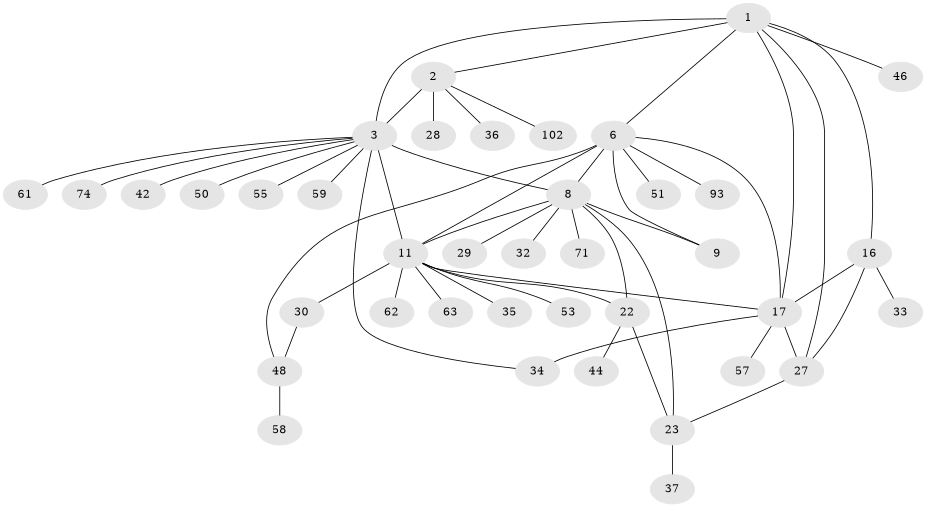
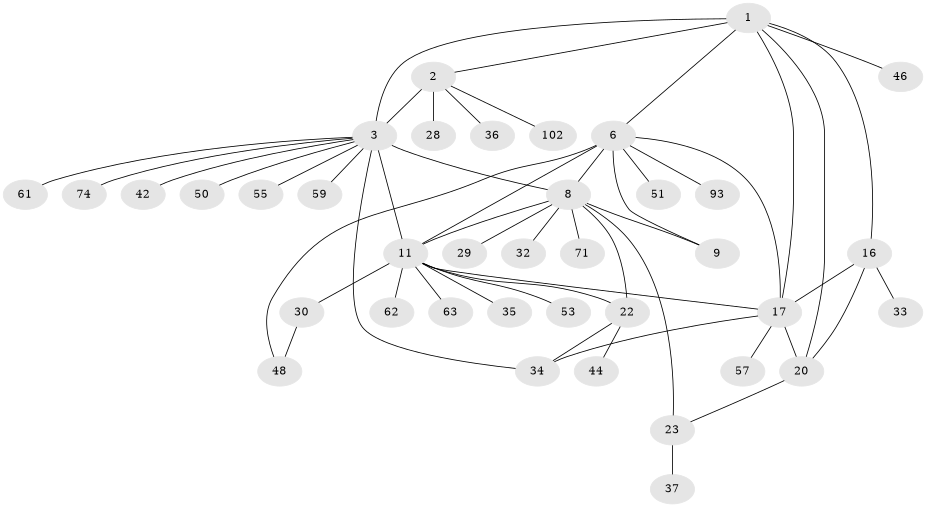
(650, 371) -> (582, 342)
(802, 371) -> (802, 371)
(280, 430) -> none
